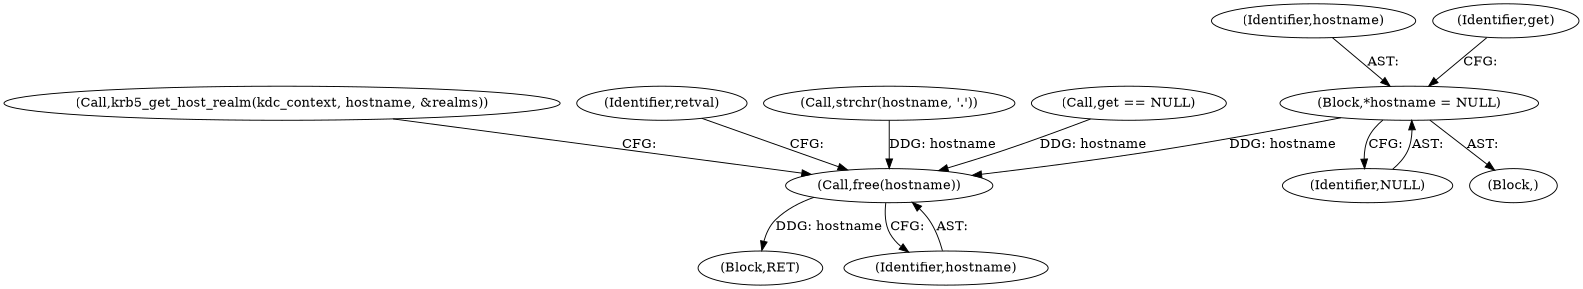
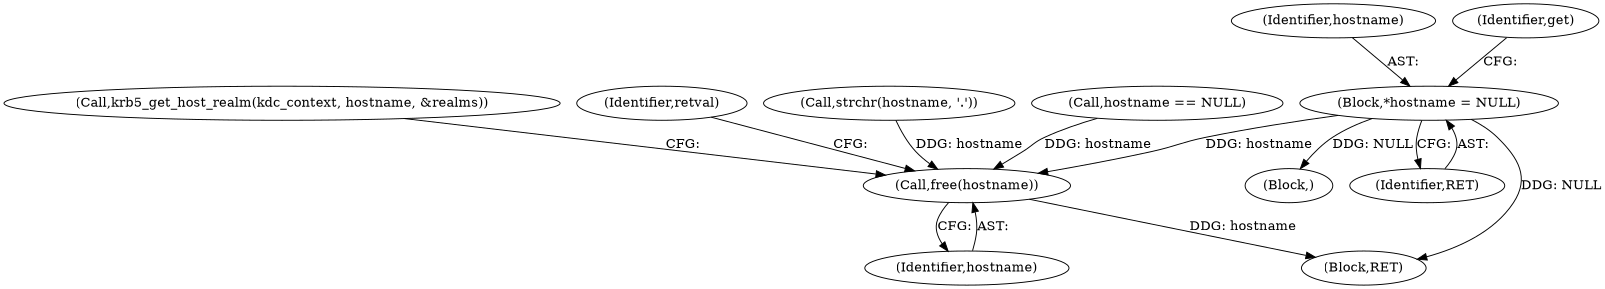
(1129, 103) -> (1157, 103)
(1485, 144) -> (1373, 144)
(1368, 186) -> (1427, 186)
none -> (1514, 202)
